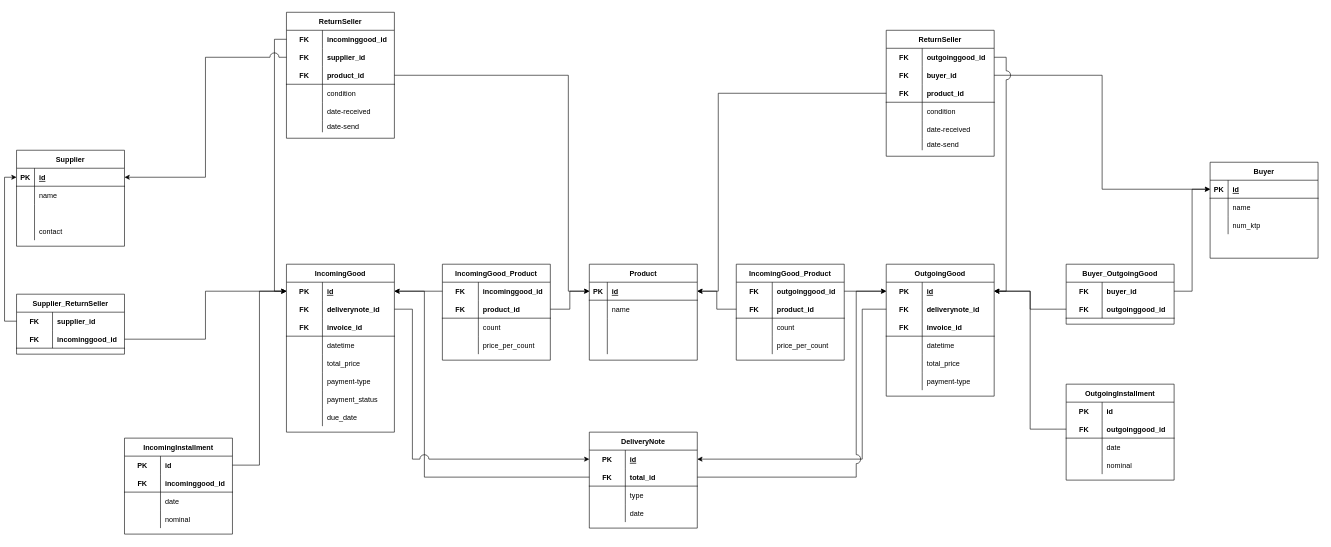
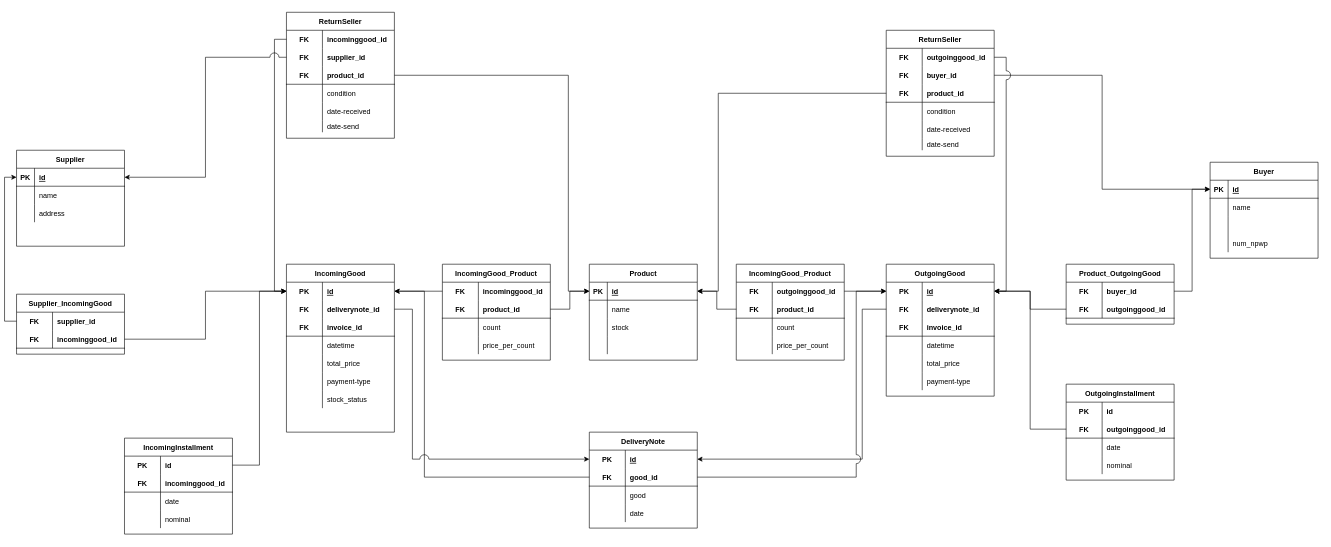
none -> (80, 213)
(1274, 225) -> none
(80, 231) -> none
none -> (1274, 243)
(1120, 274) -> (1120, 274)
(70, 304) -> (70, 304)
none -> (653, 327)
(355, 400) -> (351, 400)
(359, 417) -> none
(644, 478) -> (643, 478)
(638, 496) -> (638, 496)
